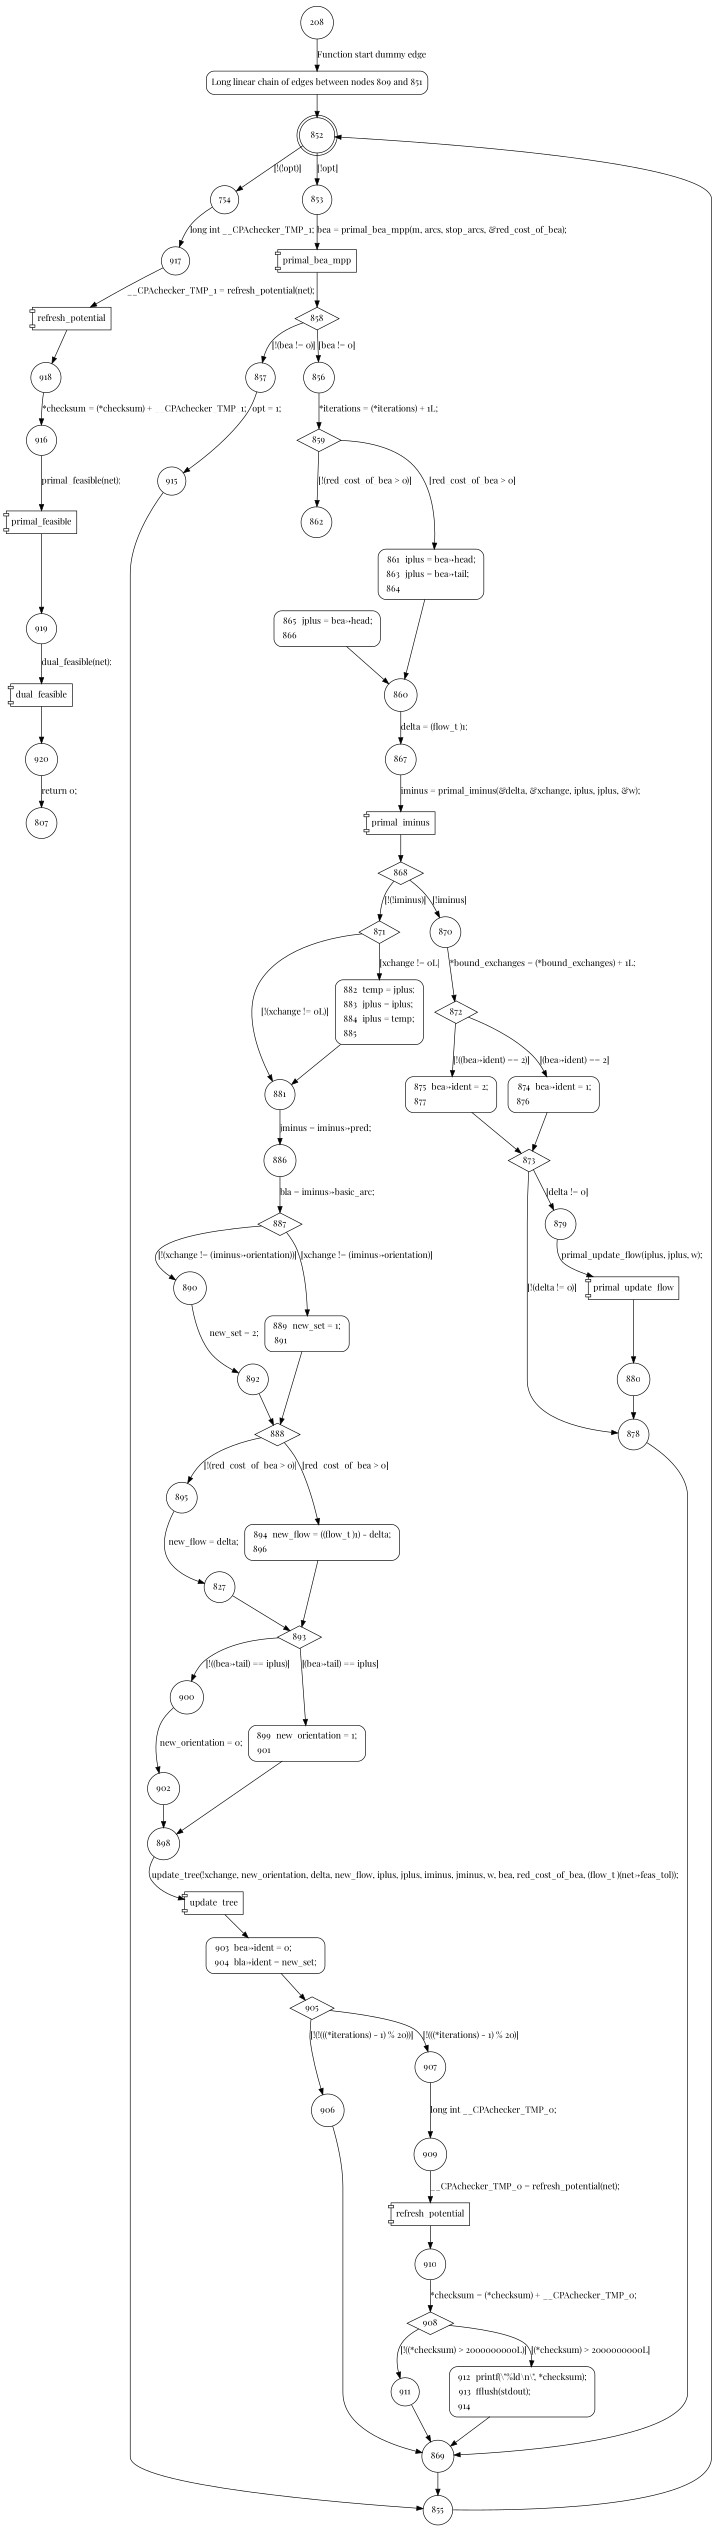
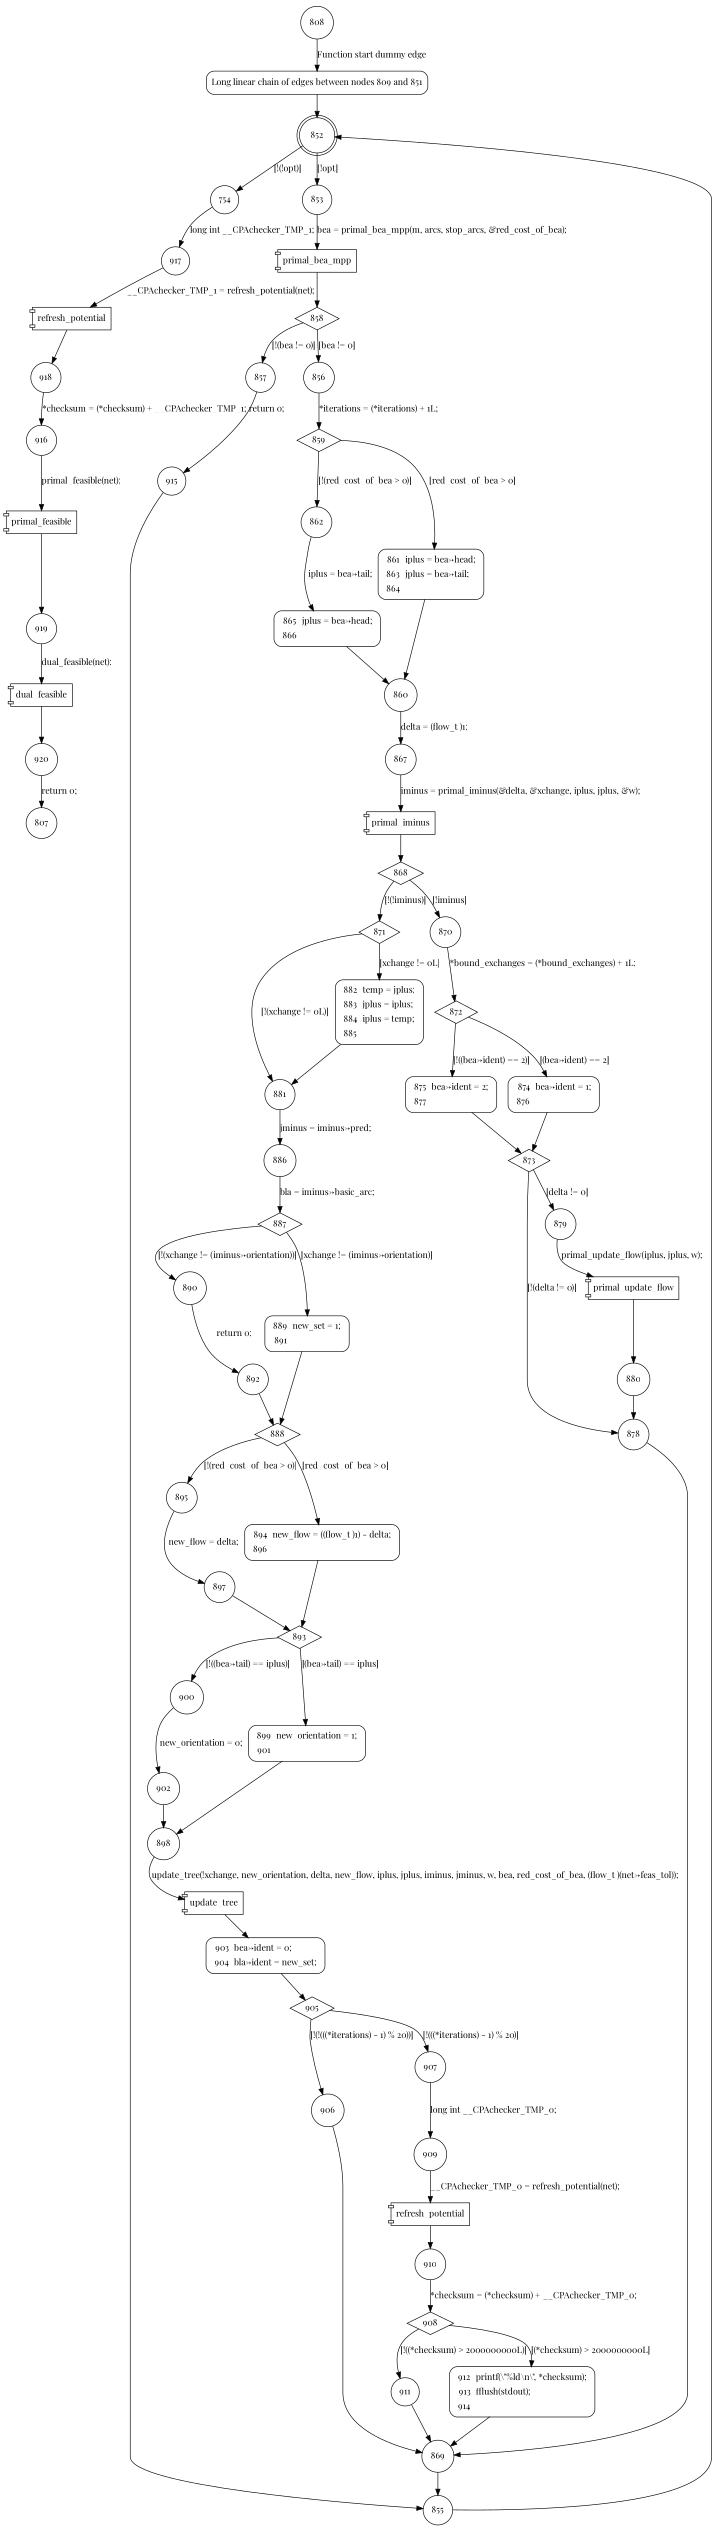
(317, 23) -> (317, 23)
(267, 409) -> (267, 409)
none -> (305, 571)
(234, 1334) -> (234, 1334)
(220, 1587) -> (220, 1587)
